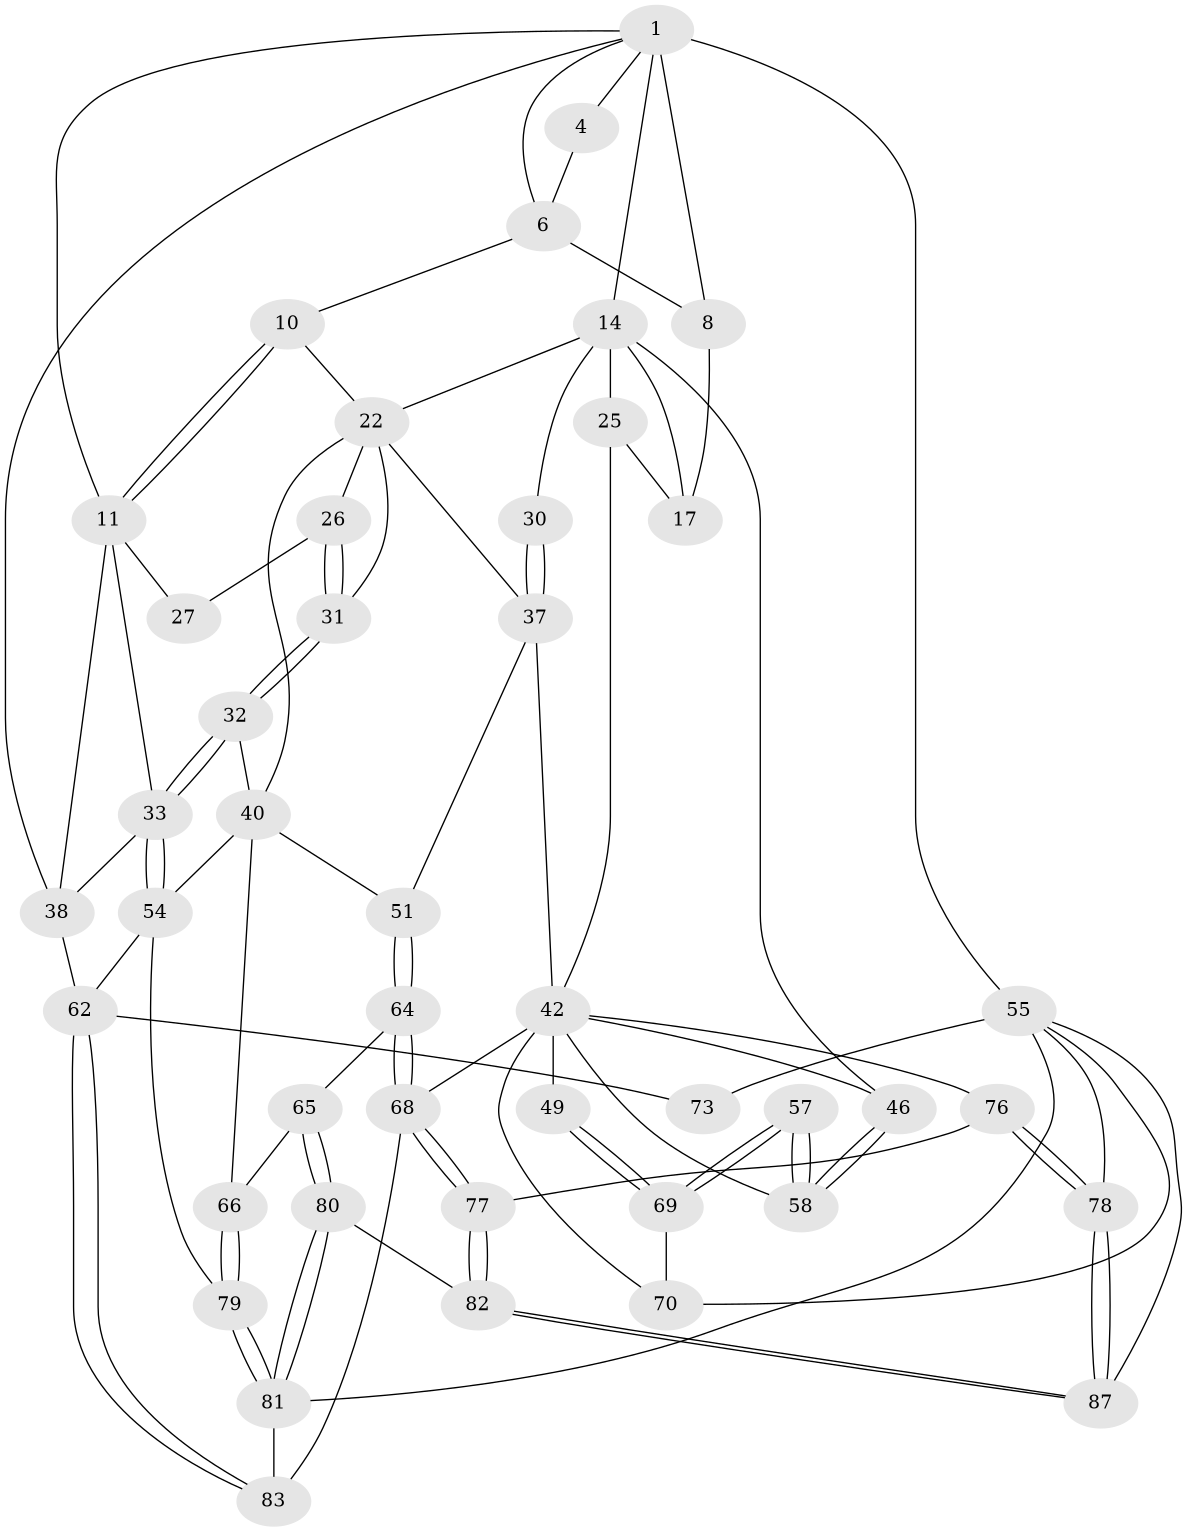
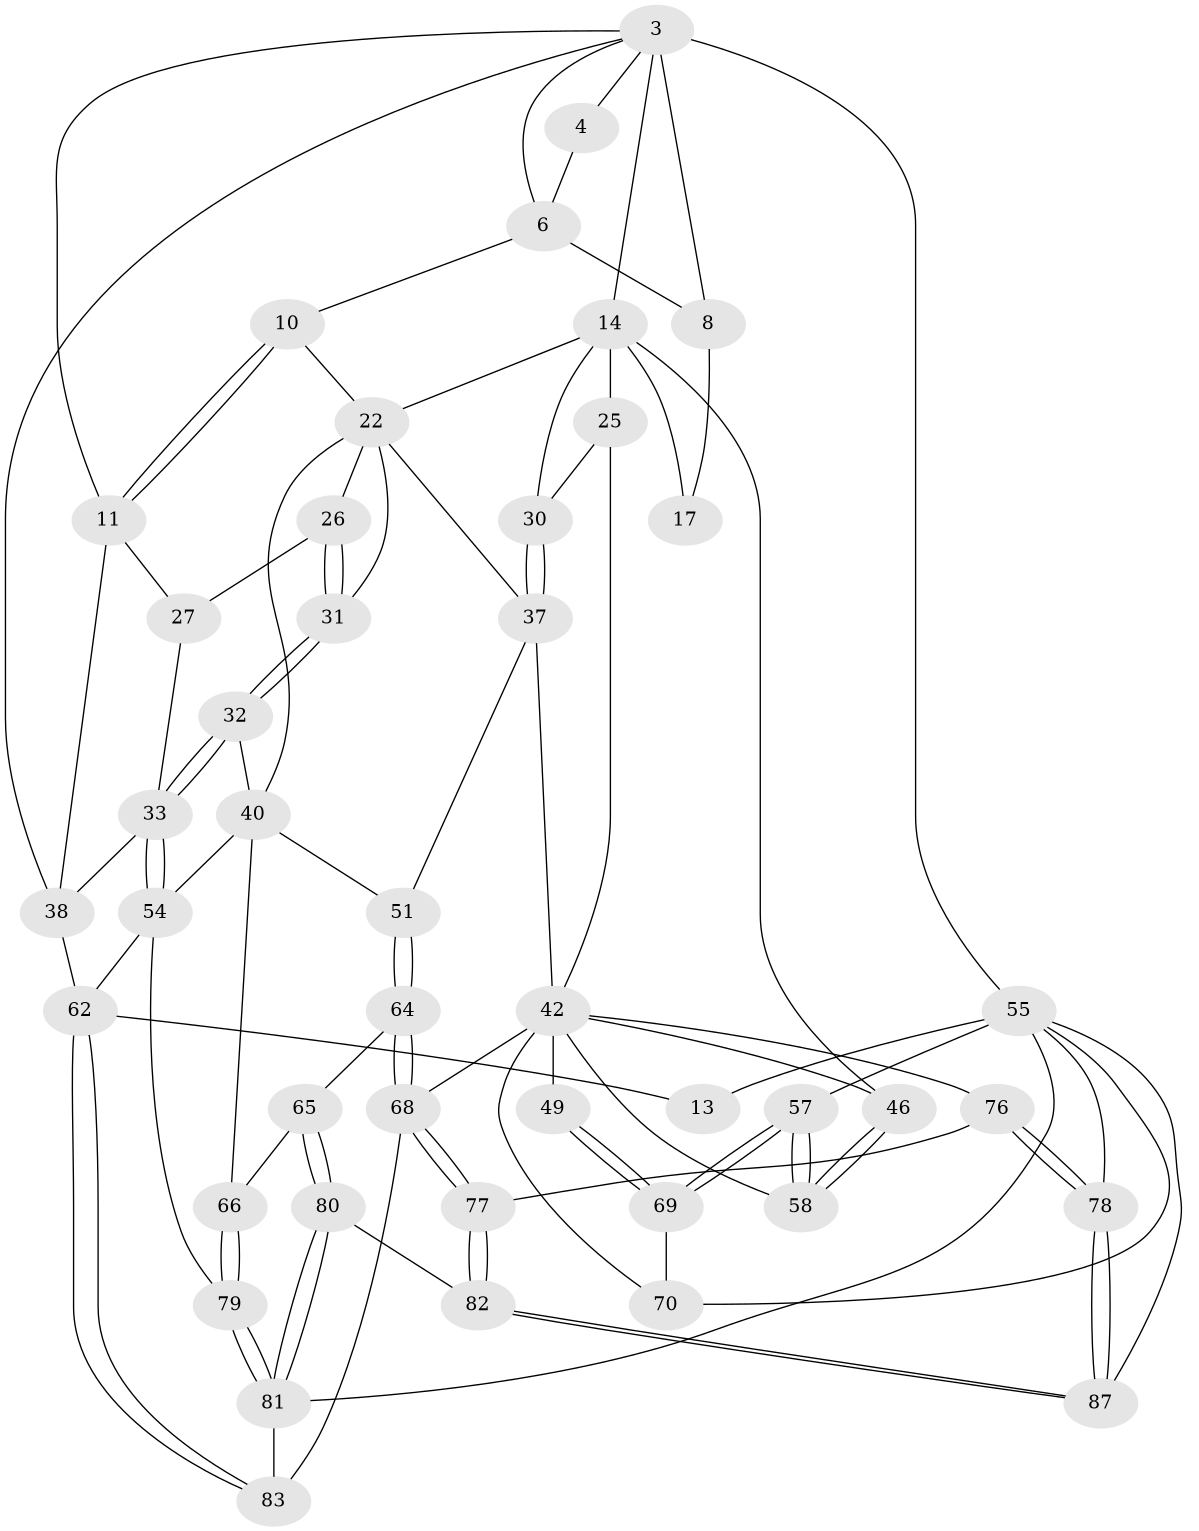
(657, 30) -> (657, 30)
(648, 471) -> (573, 471)
(132, 668) -> (170, 717)
none -> (909, 1059)
(703, 1109) -> (703, 1109)
